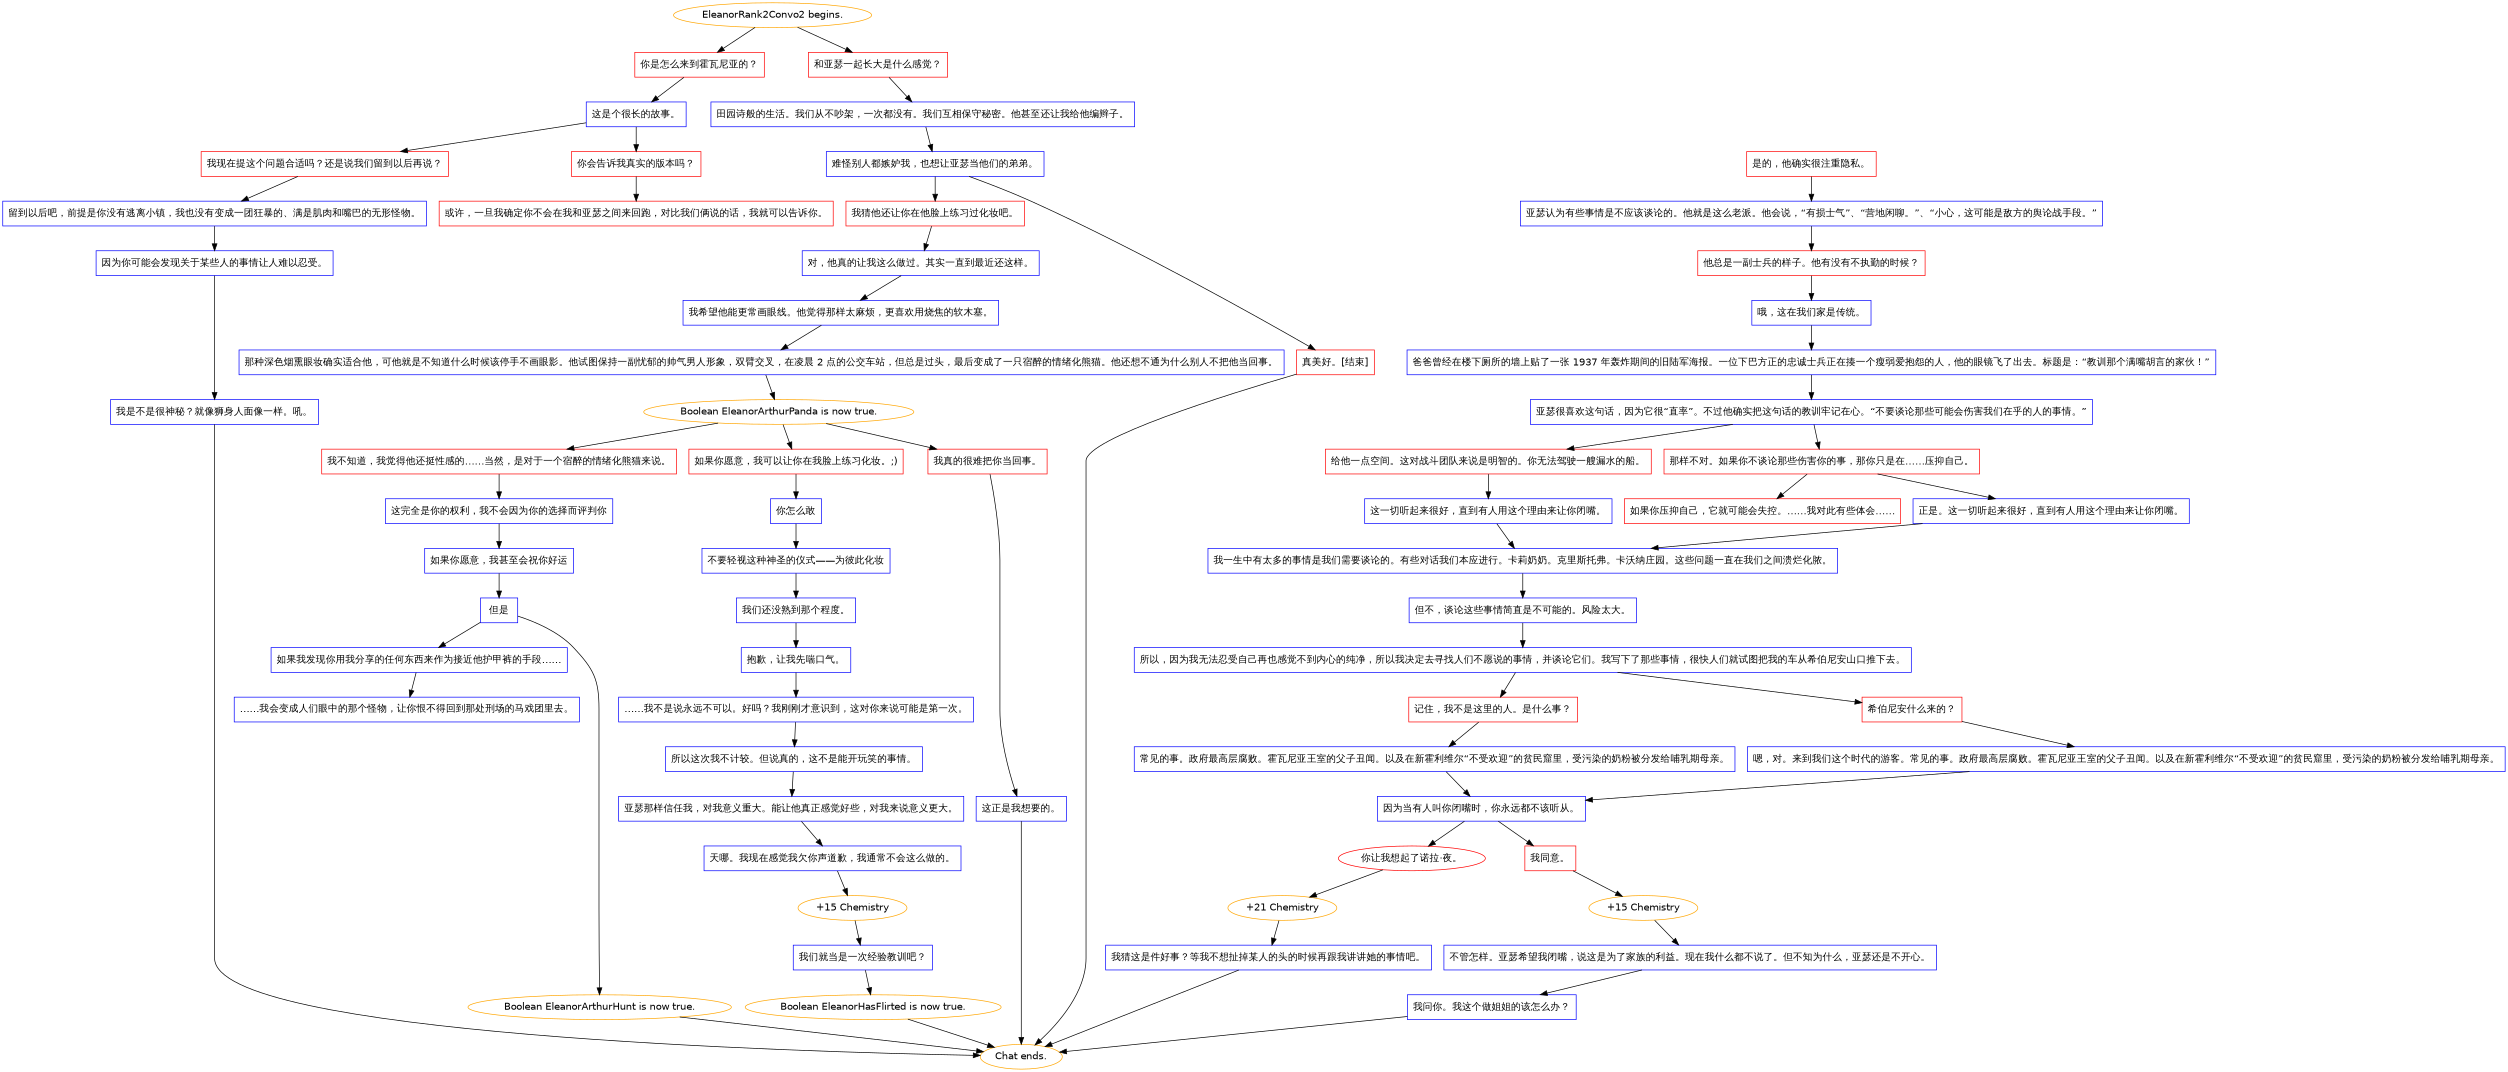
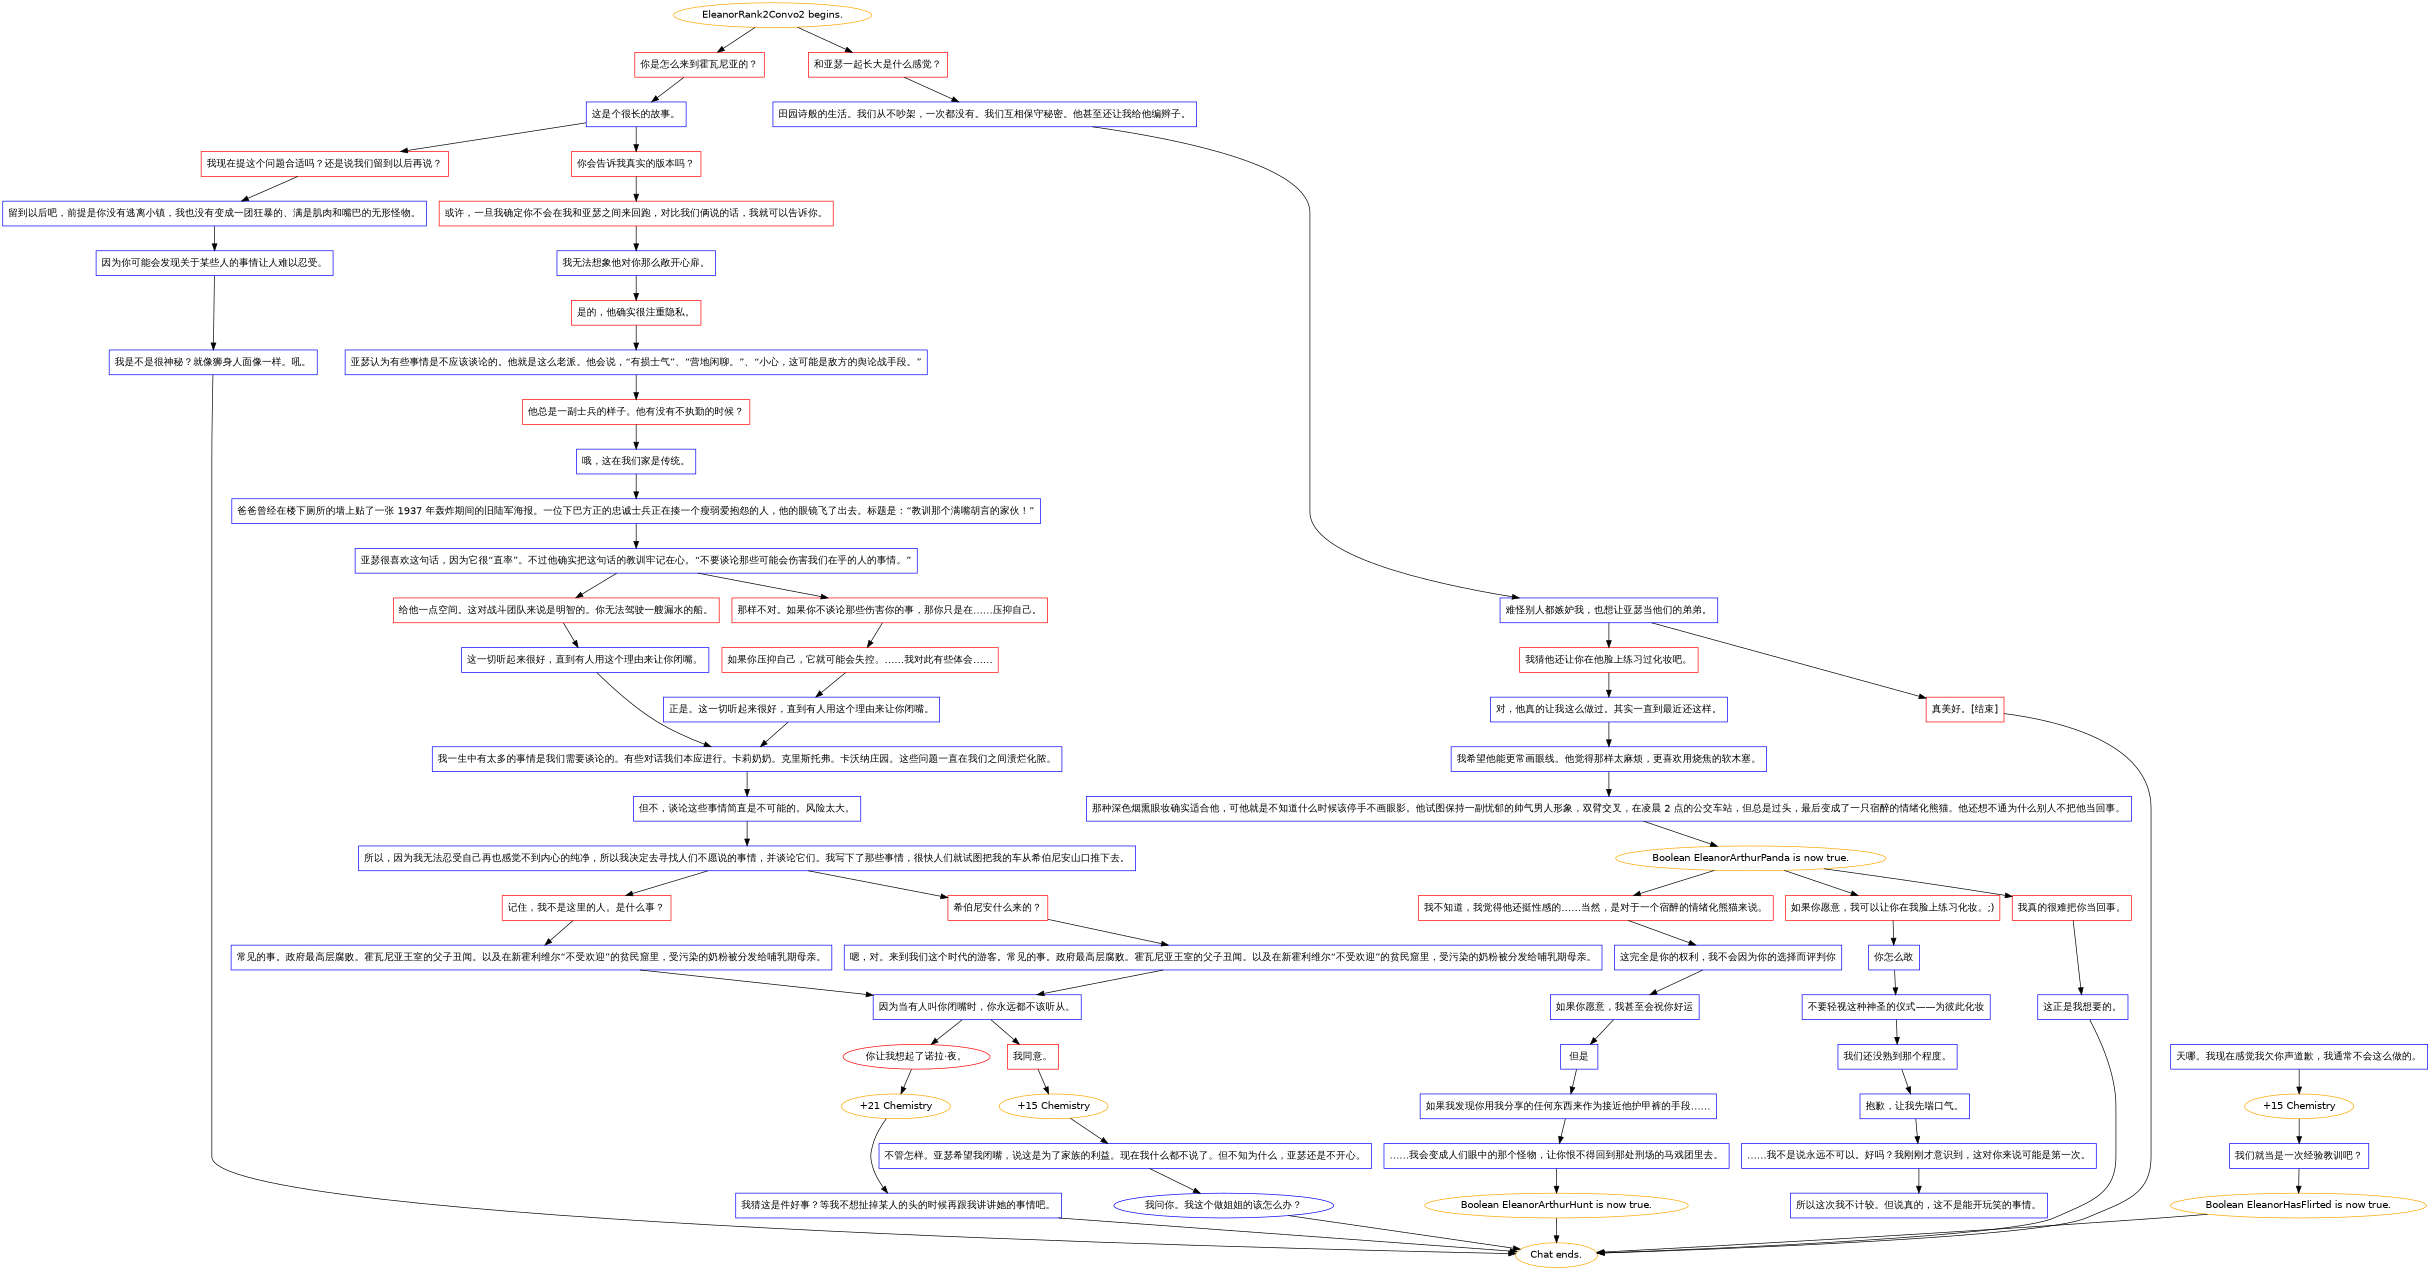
none -> (636, 263)
(1933, 486) -> (833, 683)
(599, 782) -> (1557, 1177)
(791, 809) -> none
(1492, 1007) -> (1224, 1206)
